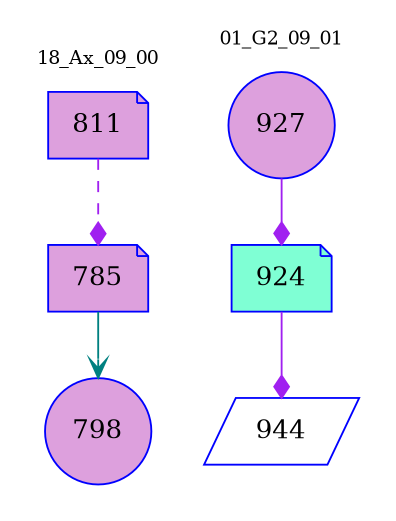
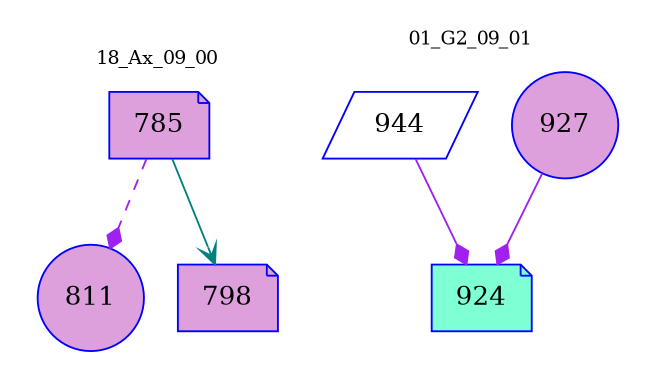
(98, 125) -> (91, 298)
(98, 190) -> (133, 193)
(282, 344) -> (436, 201)
(98, 431) -> (228, 298)
